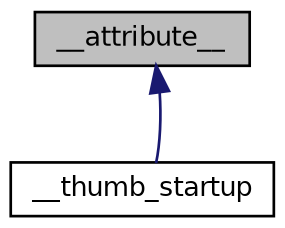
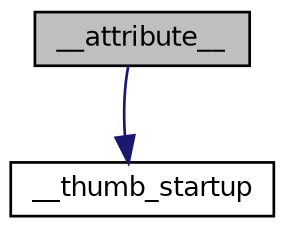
(160, 128) -> (124, 101)
